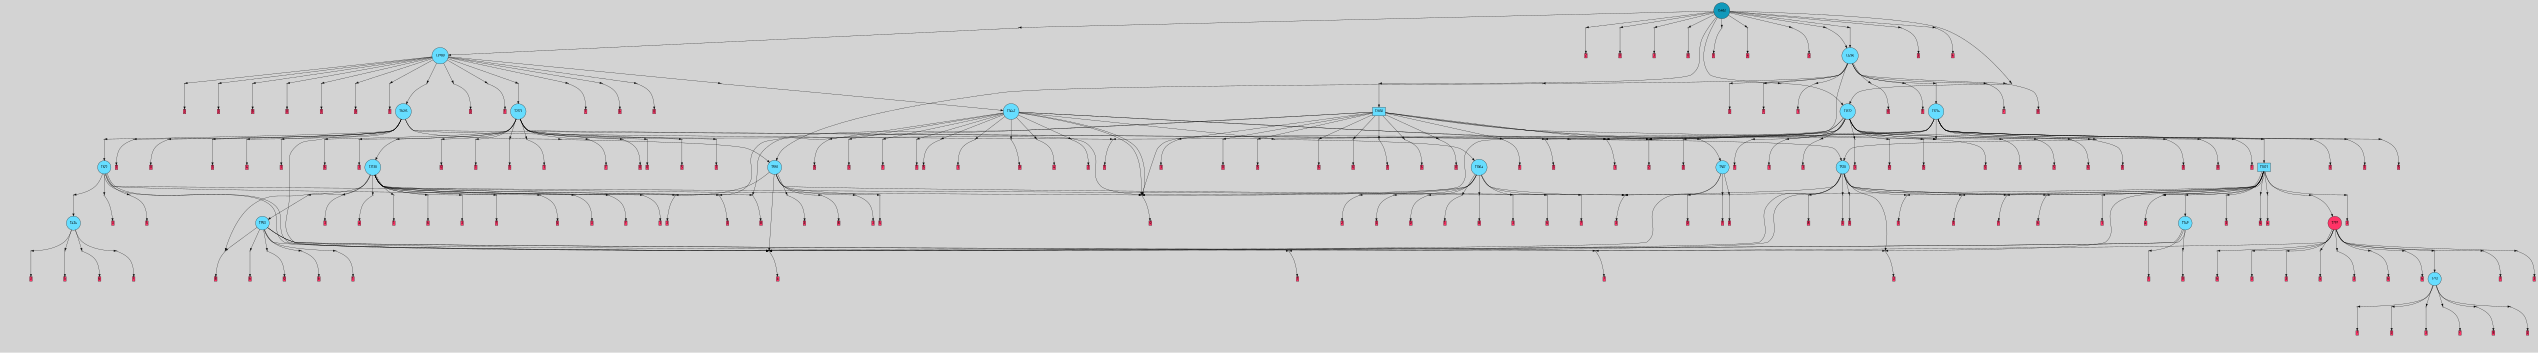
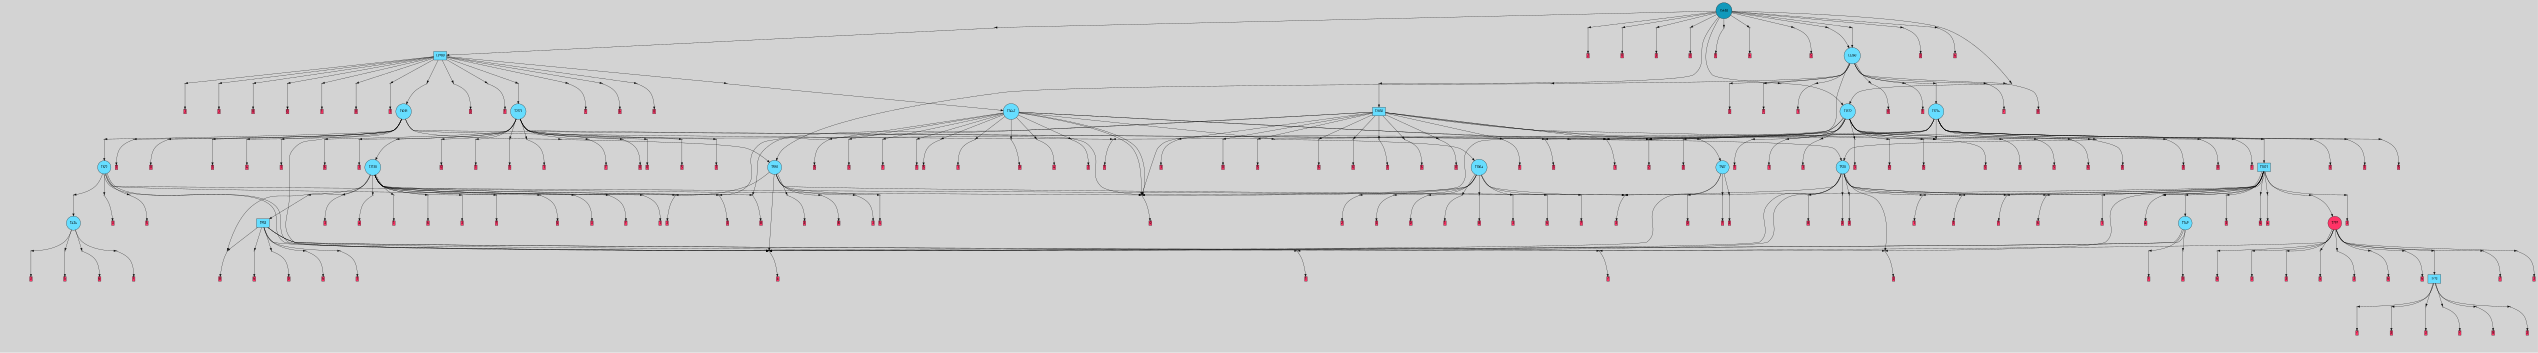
(440, 56) -> (440, 56)
(403, 112) -> (404, 112)
(262, 223) -> (263, 223)
(2435, 279) -> (2435, 279)
